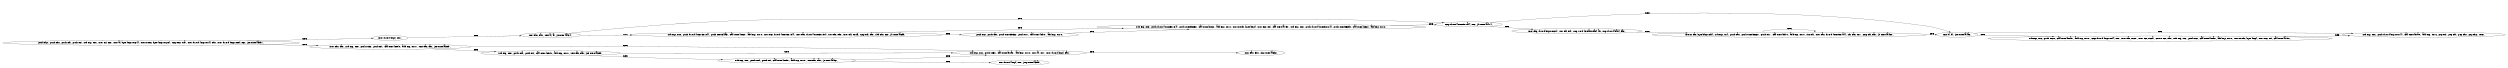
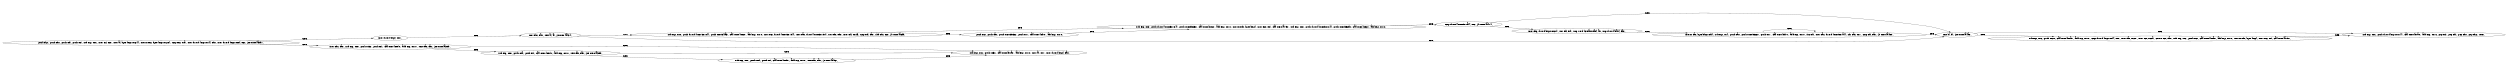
(1005, 20) -> (1260, 41)
(1261, 53) -> none
(1020, 63) -> none
